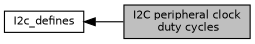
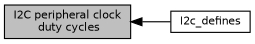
(109, 22) -> (156, 22)
